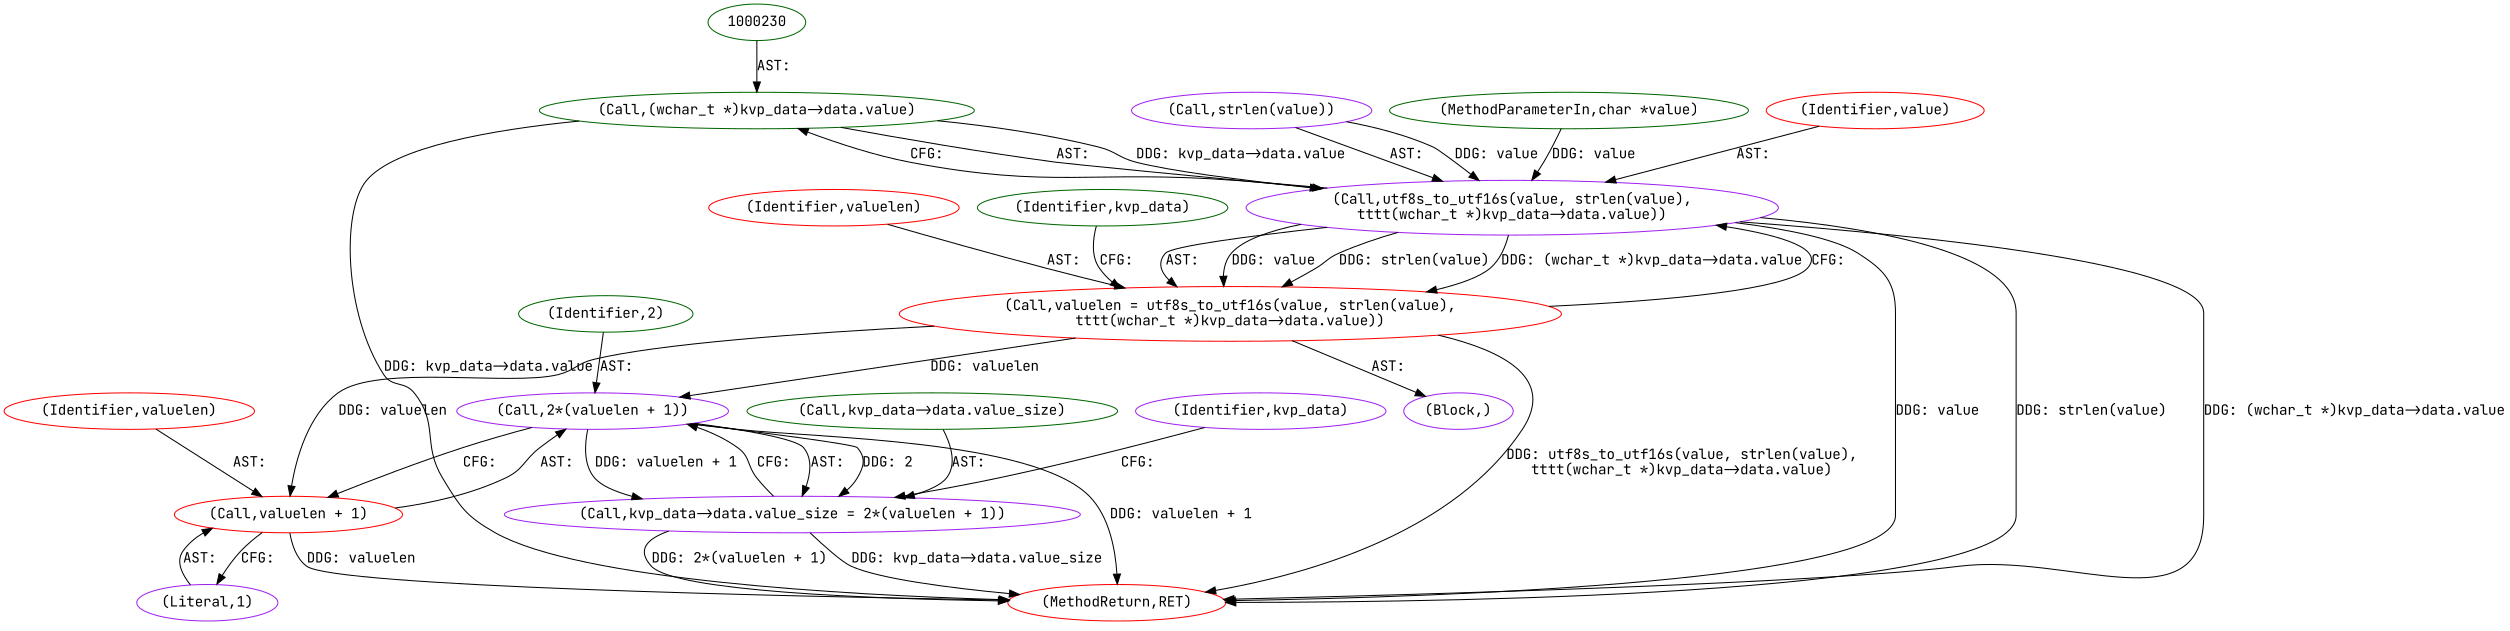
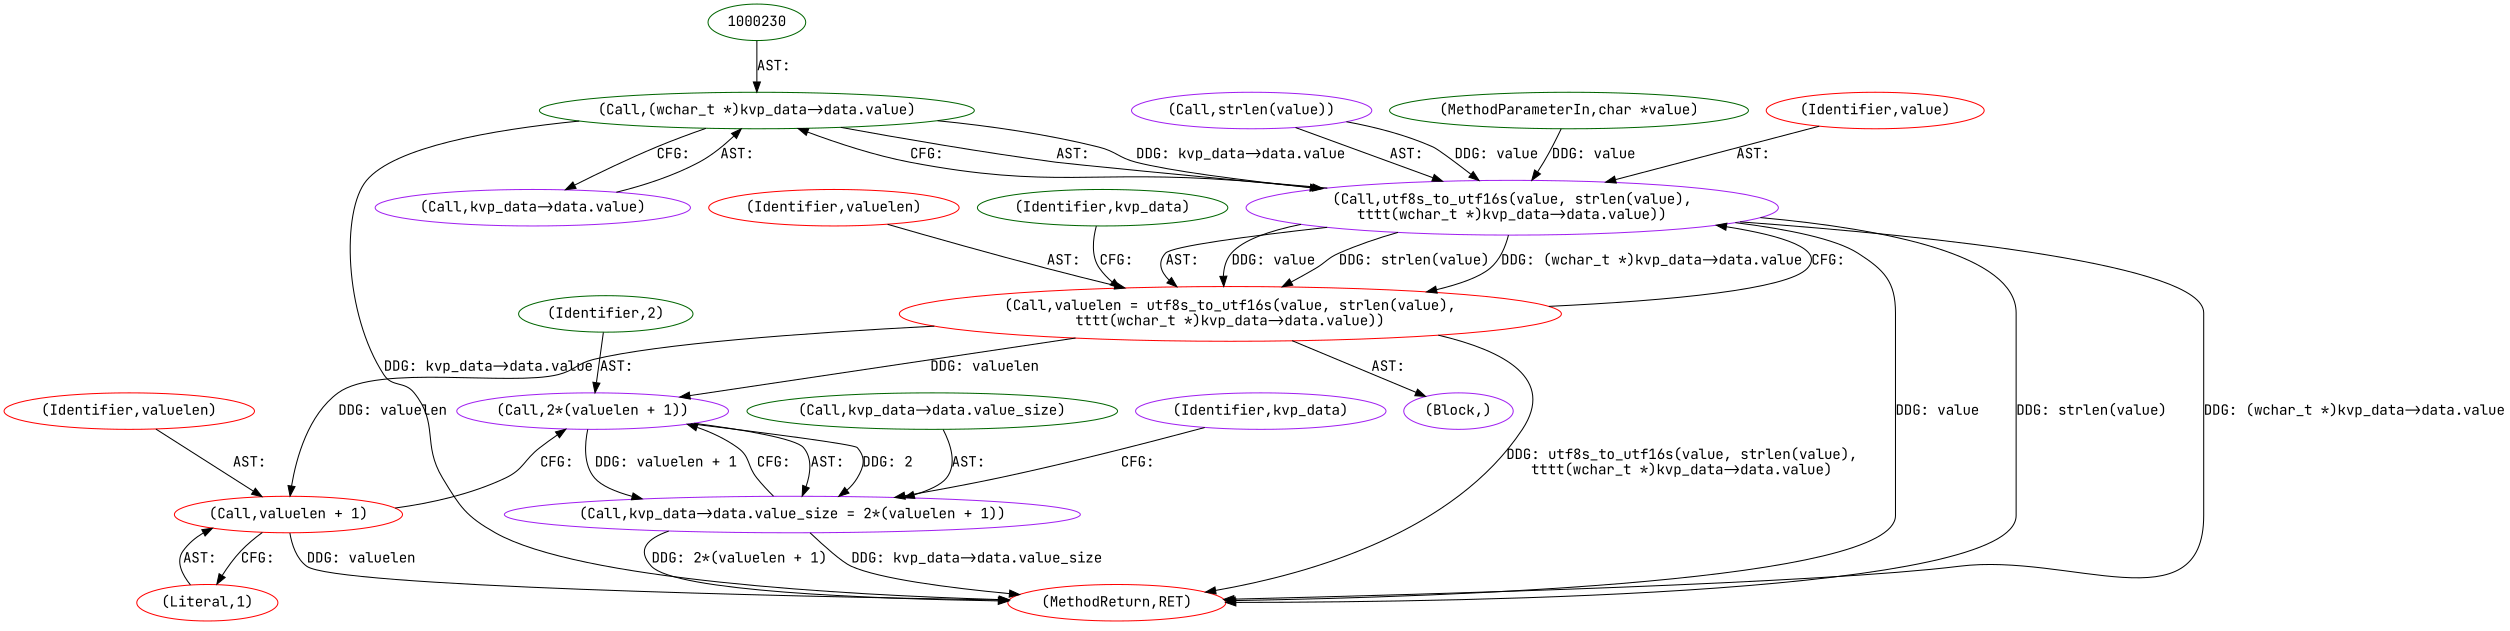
none -> (533, 208)
(936, 447) -> none
(443, 454) -> none
(561, 463) -> (561, 463)
(207, 603) -> (207, 603)
